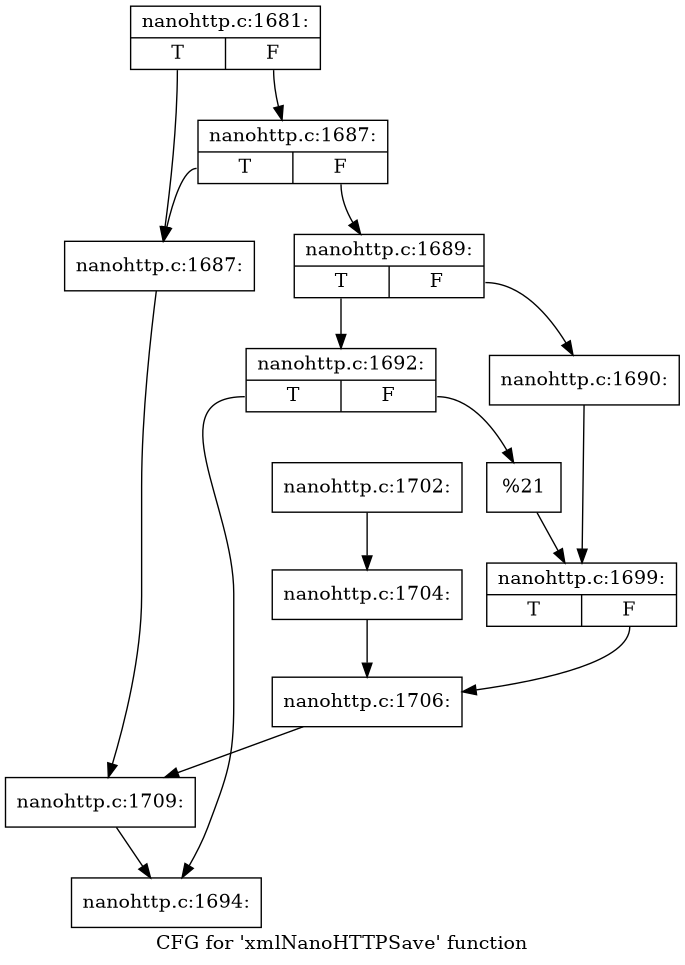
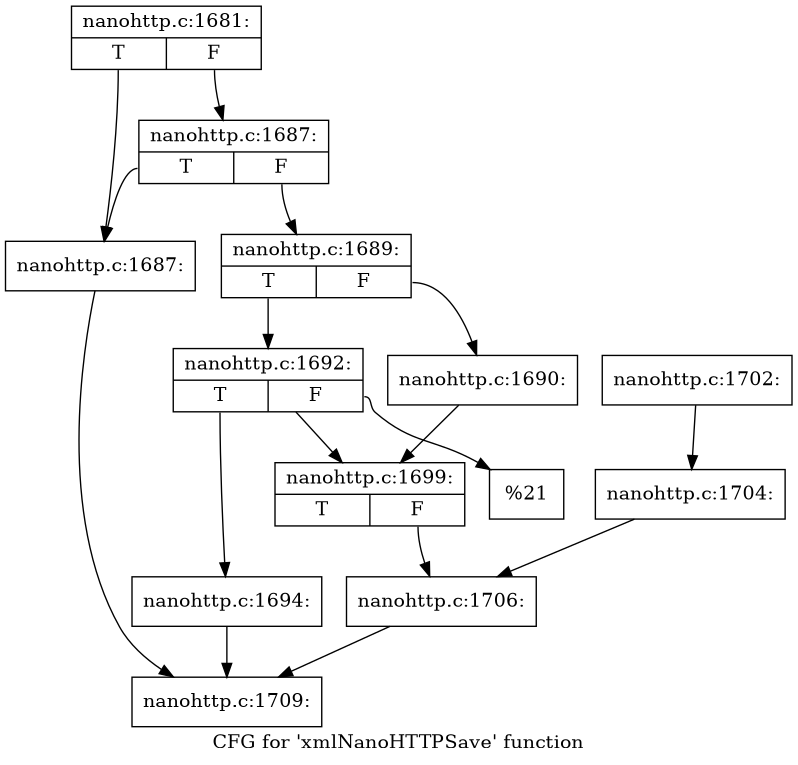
(548, 532) -> (314, 432)
(130, 847) -> (227, 645)
